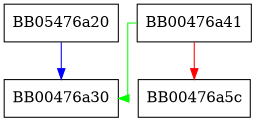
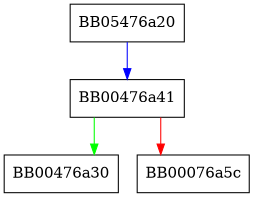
(61, 55) -> (127, 55)
(194, 98) -> (193, 174)
